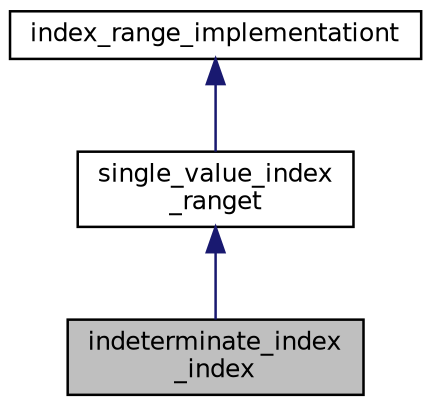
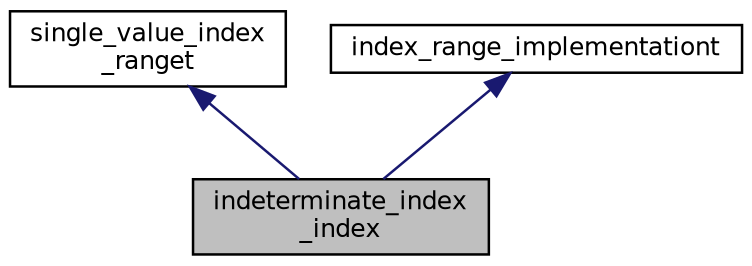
(216, 118) -> (437, 134)
